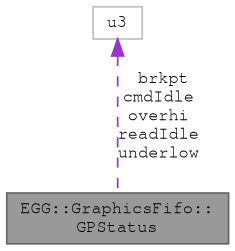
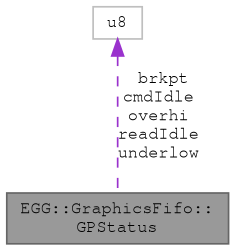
(118, 23) -> (118, 23)
